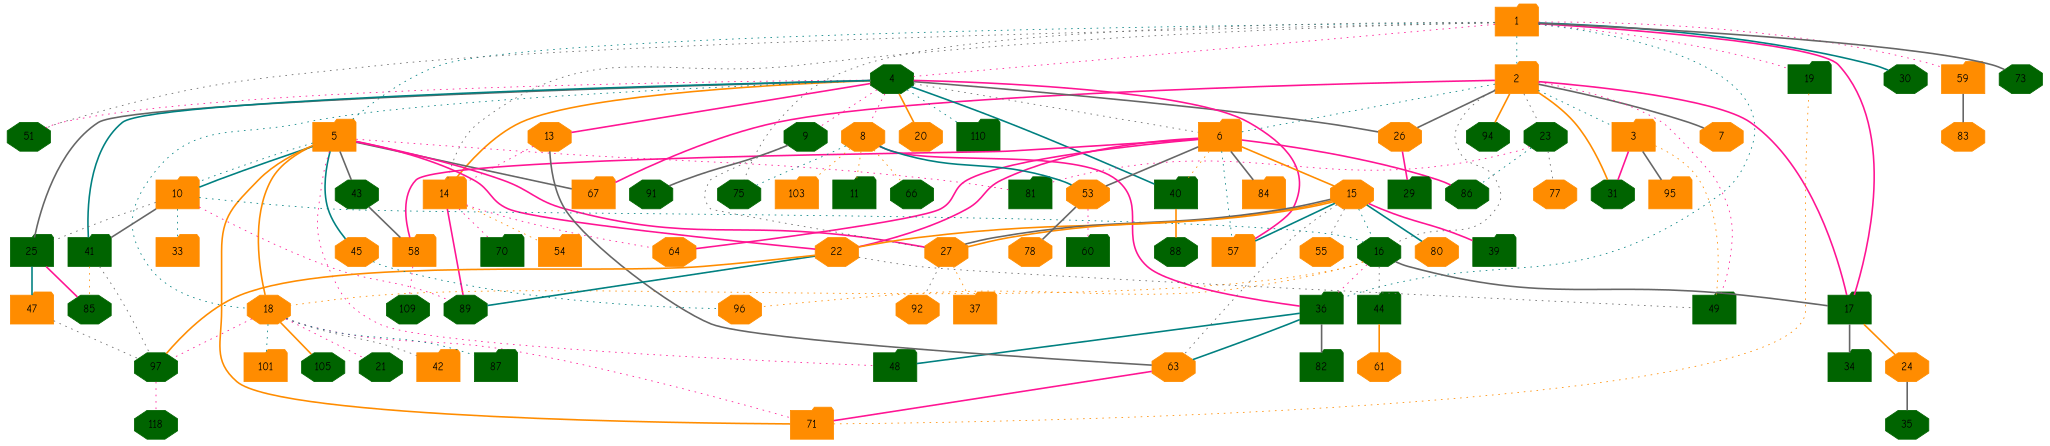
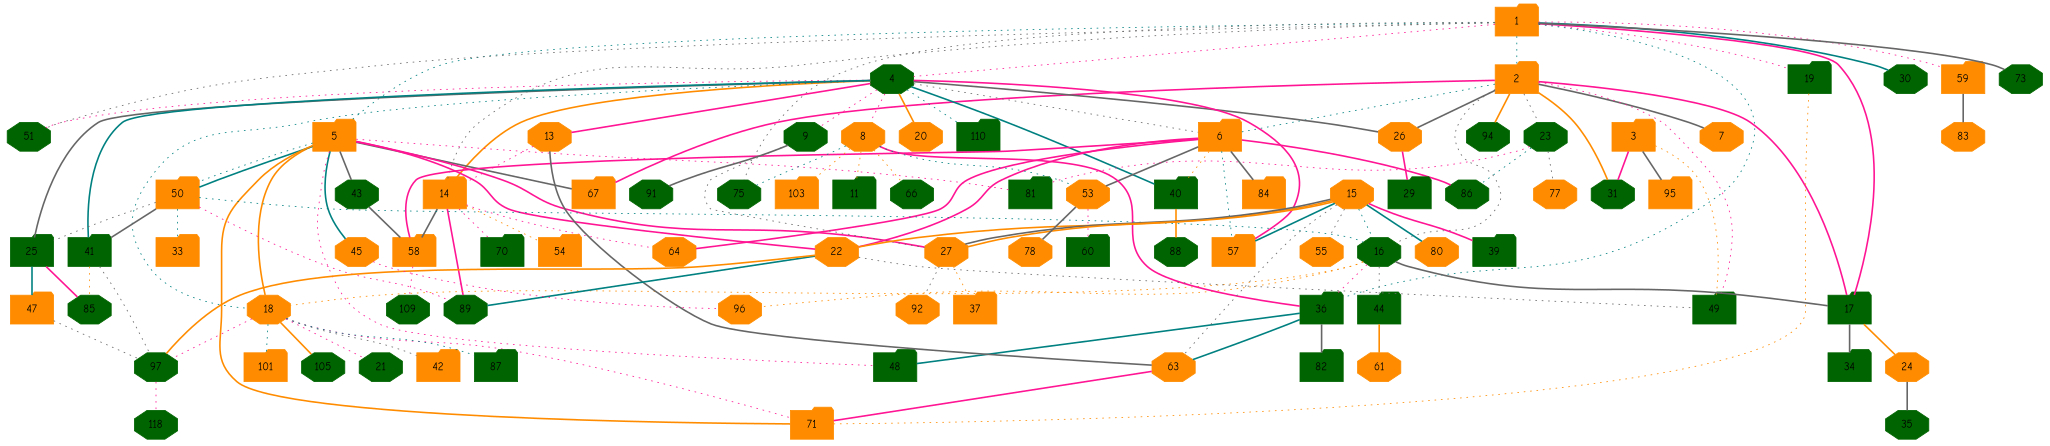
(1575, 108) -> none
(1272, 160) -> none
(976, 166) -> (976, 166)
(178, 194) -> (178, 194)
none -> (430, 223)
(570, 300) -> (570, 300)
